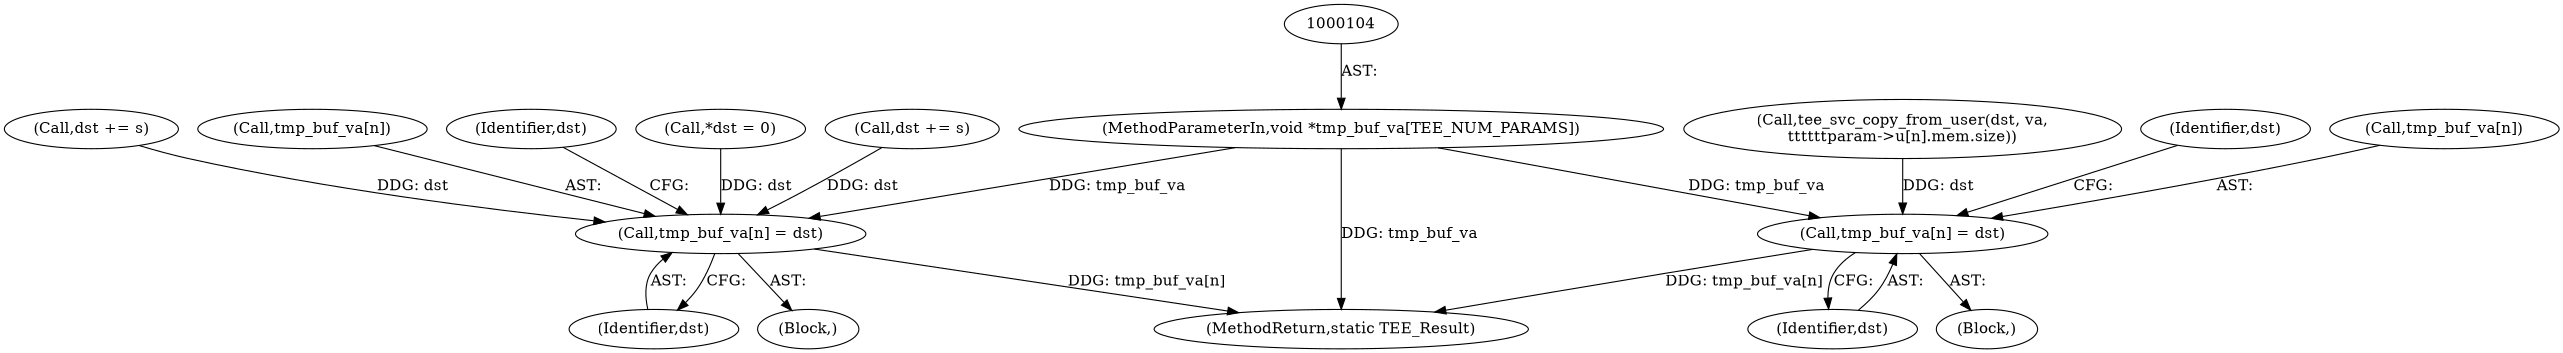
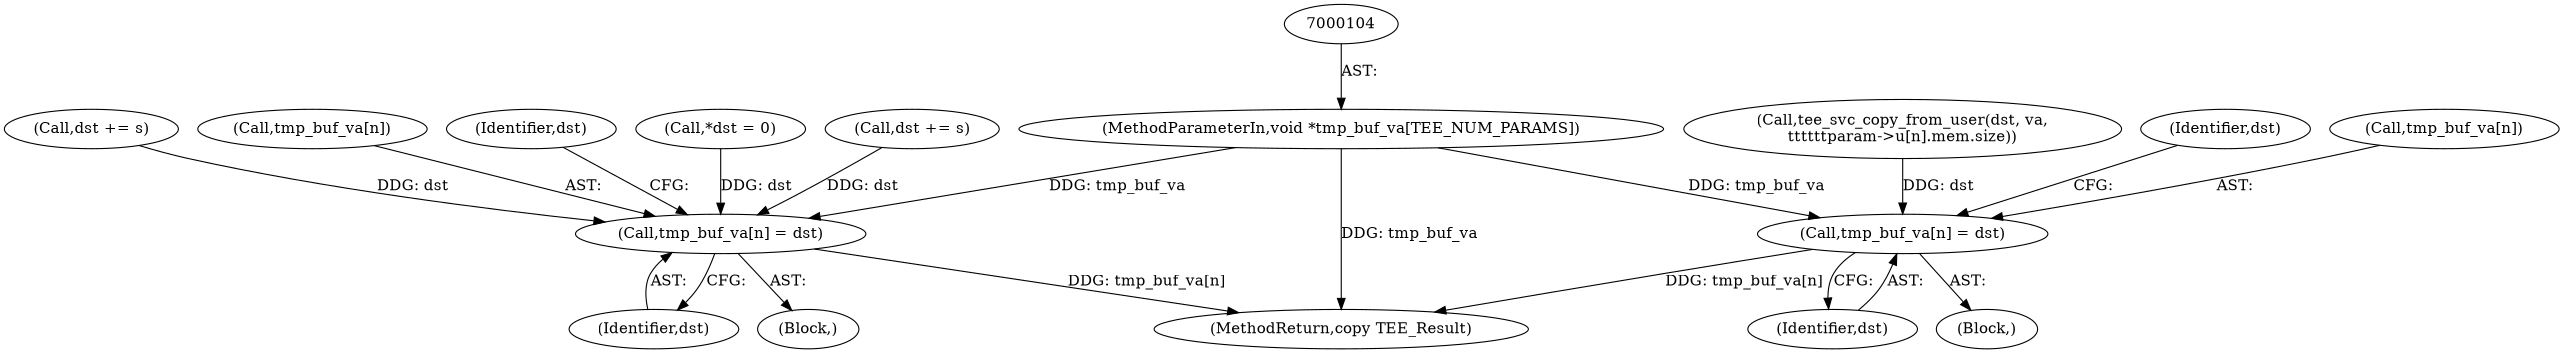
(1341, 24) -> (1341, 24)
(1341, 329) -> (1341, 329)
